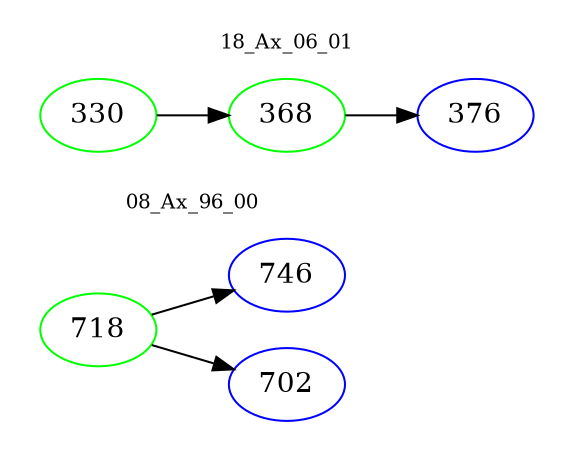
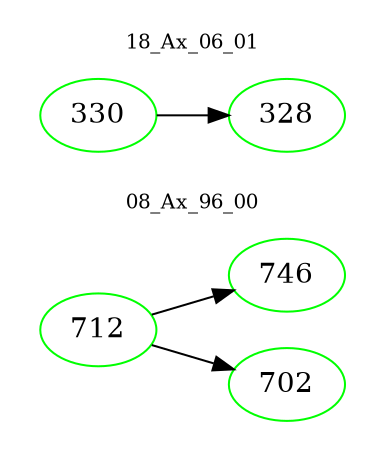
(287, 115) -> (287, 115)
(476, 115) -> none
(287, 275) -> (287, 275)
(98, 330) -> (98, 330)
(287, 384) -> (287, 384)
